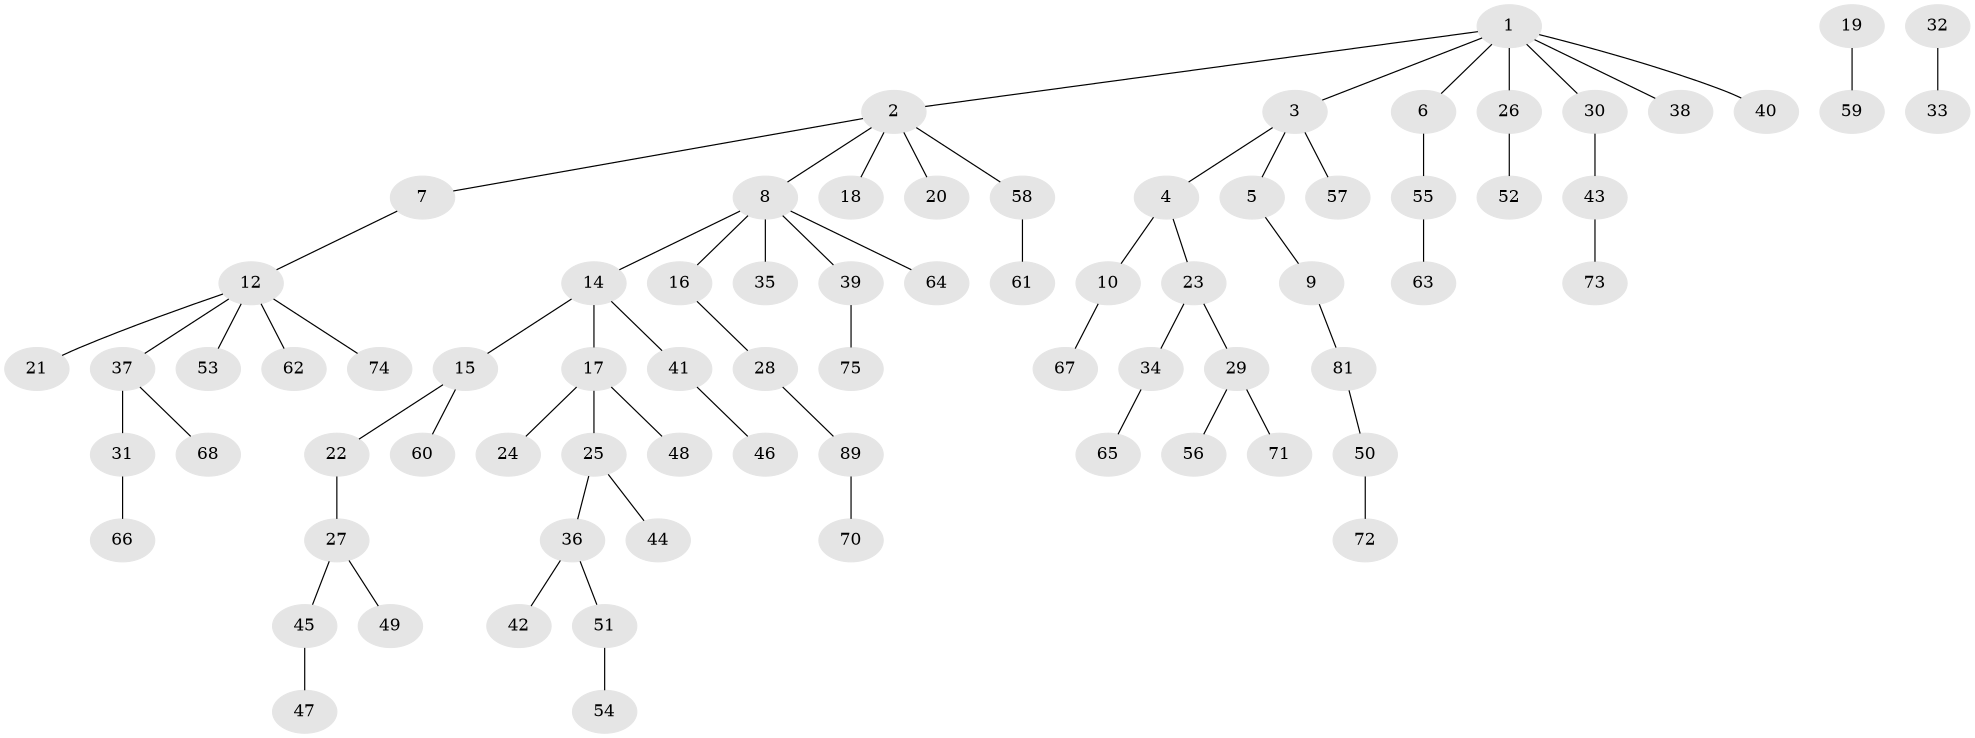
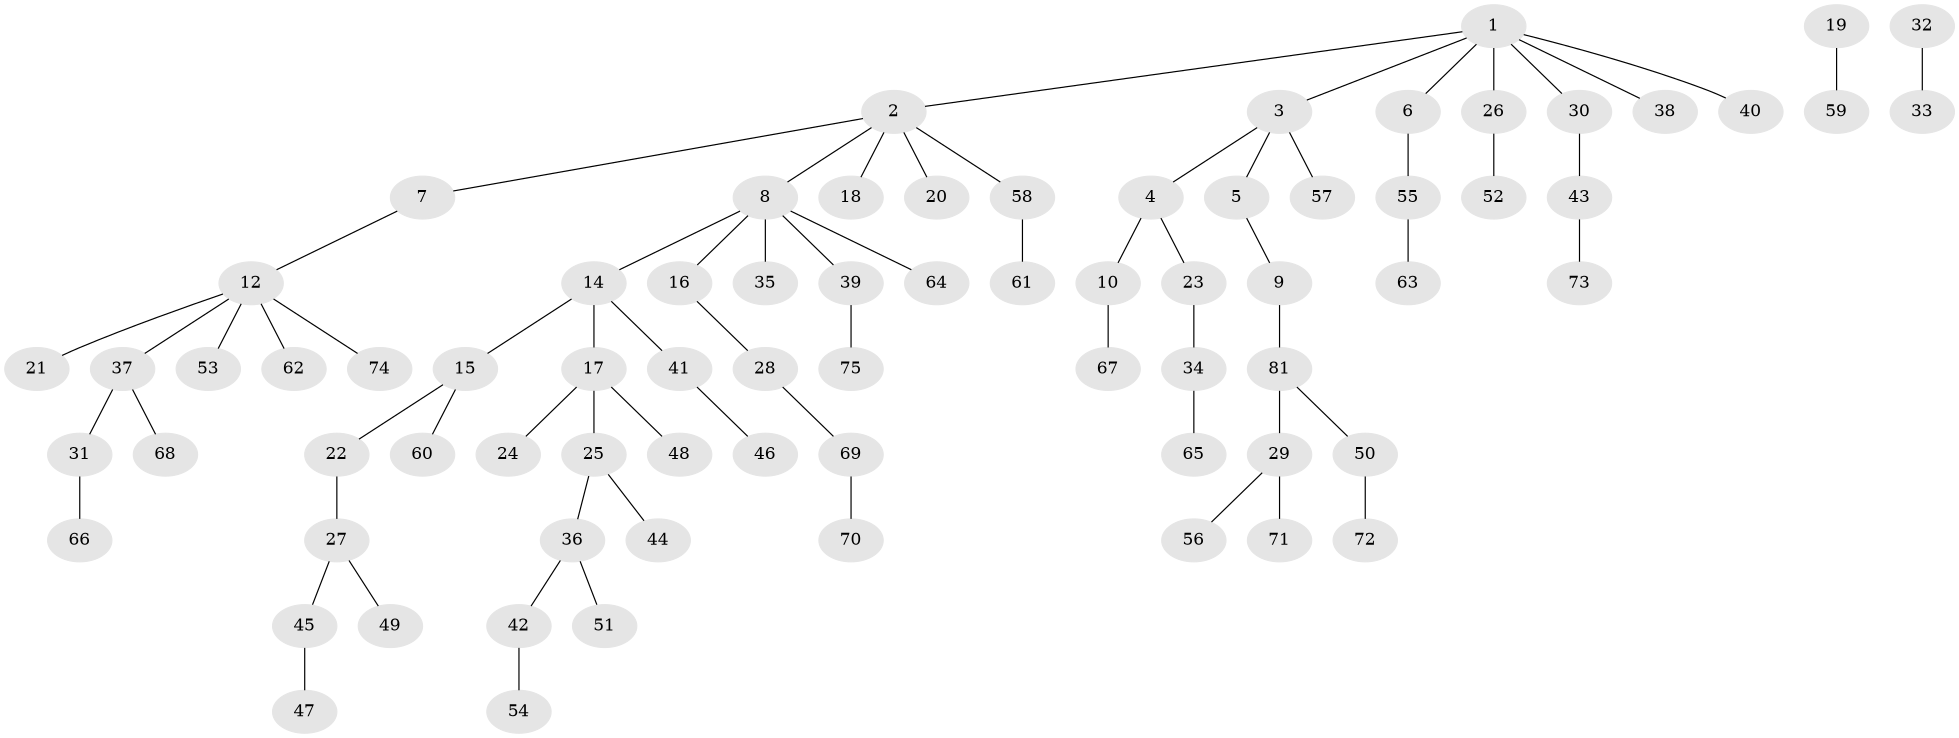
(1215, 326) -> (1280, 412)
(851, 455) -> (851, 455)
(605, 669) -> (519, 669)
